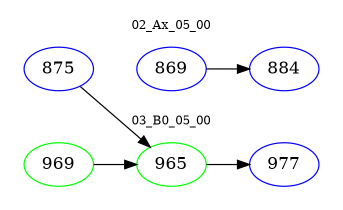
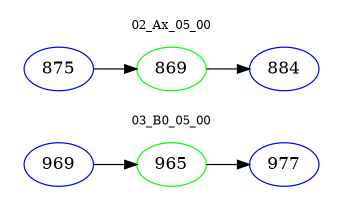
(172, 69) -> (172, 69)
(117, 118) -> (109, 69)
(59, 165) -> (59, 165)
